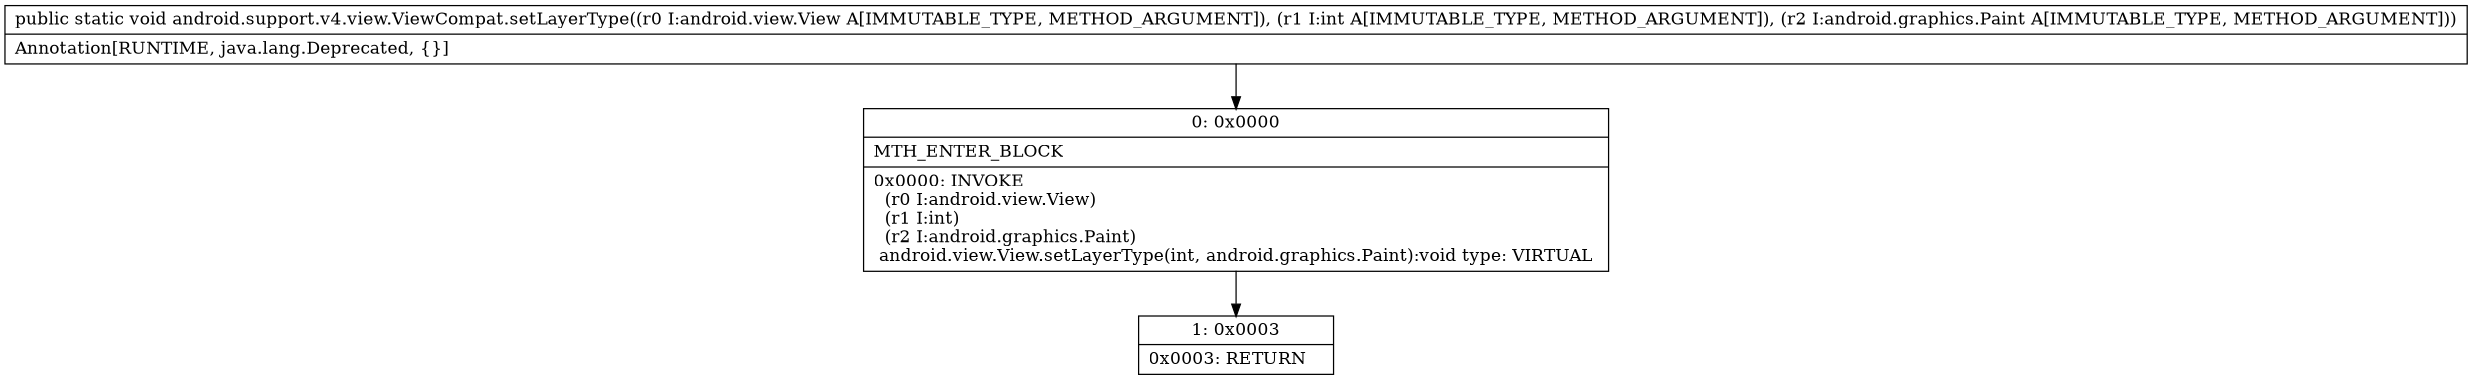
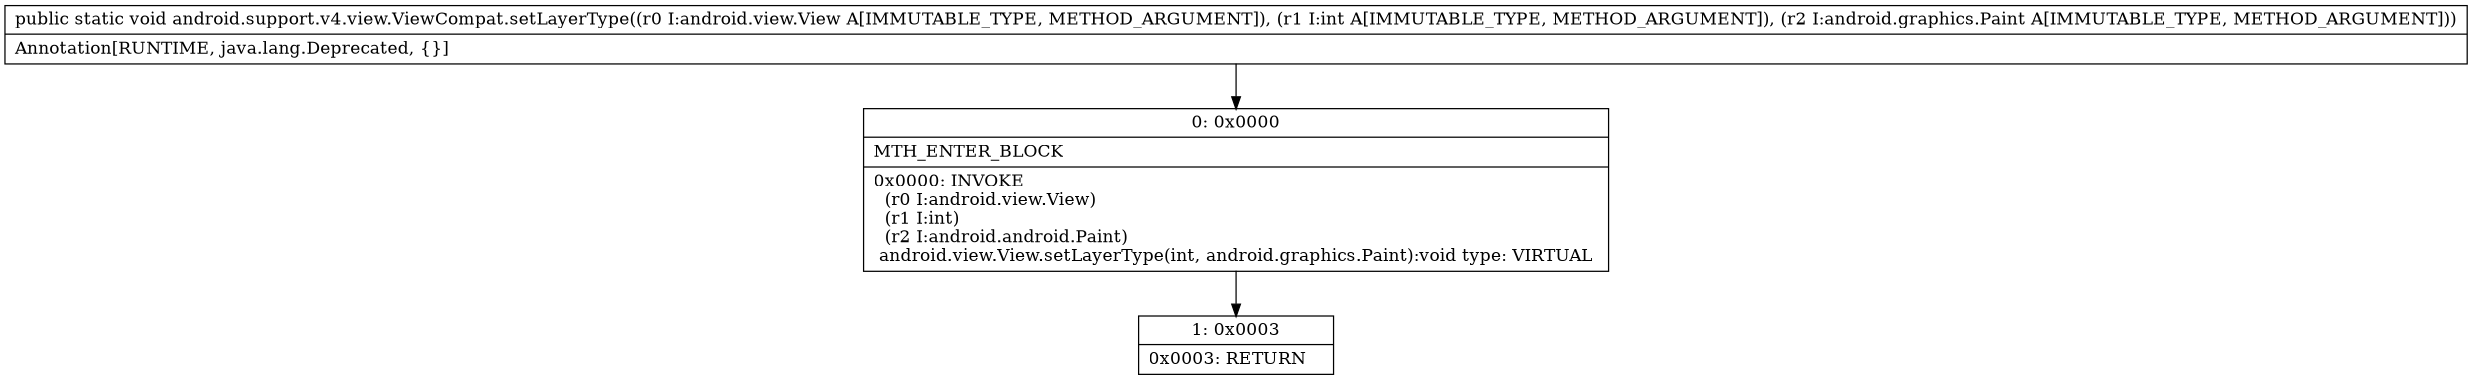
(1005, 237) -> (1001, 237)
